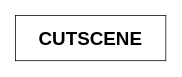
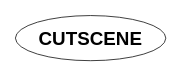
(90, 38) -> (90, 38)
